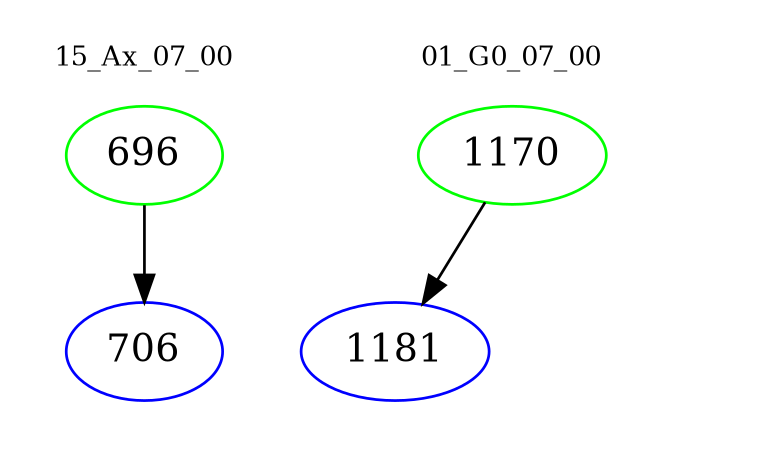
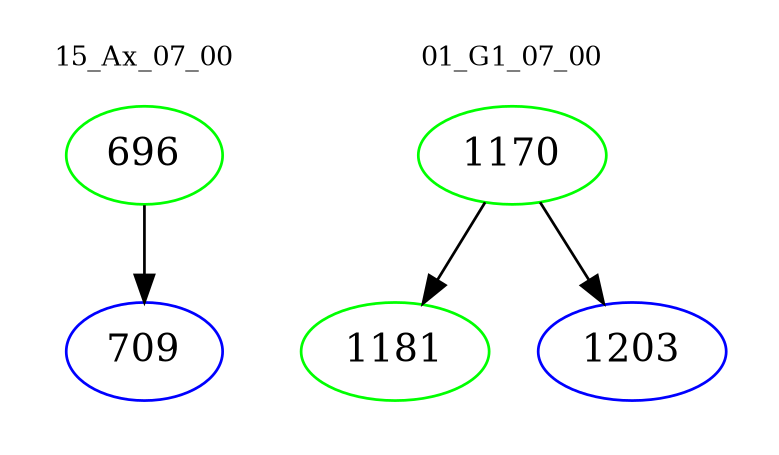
(512, 59) -> (512, 59)
(144, 352) -> (144, 352)
(395, 352) -> (395, 352)
none -> (632, 352)
